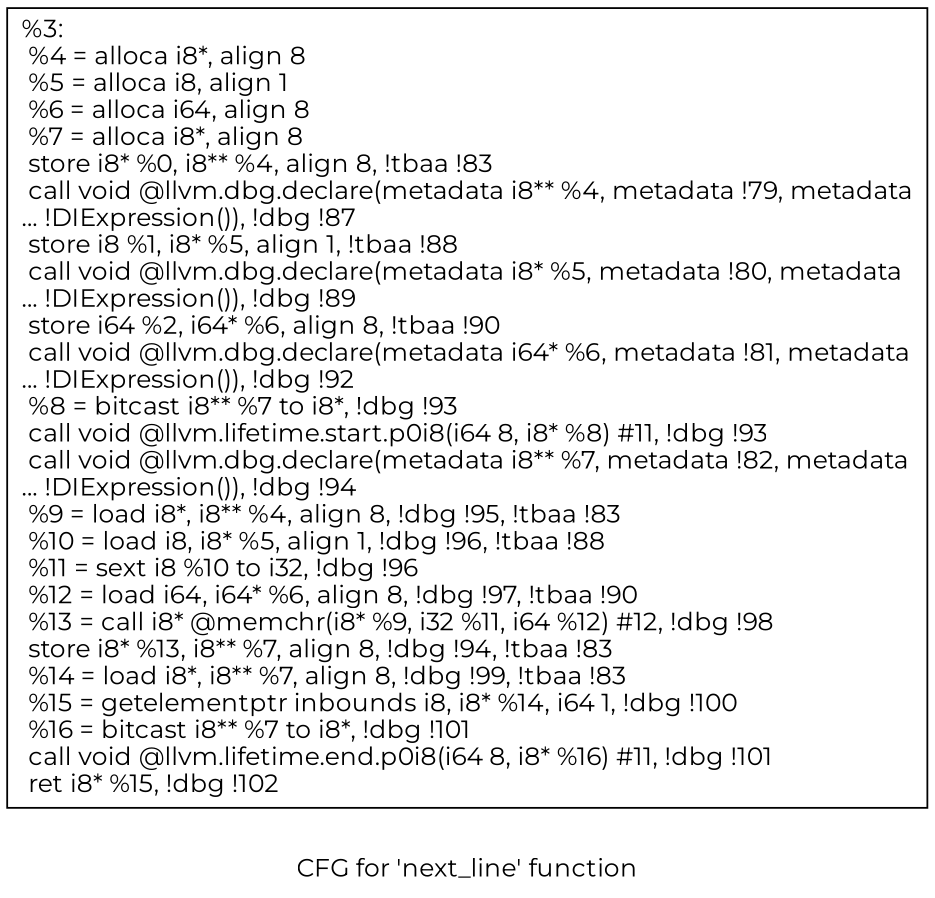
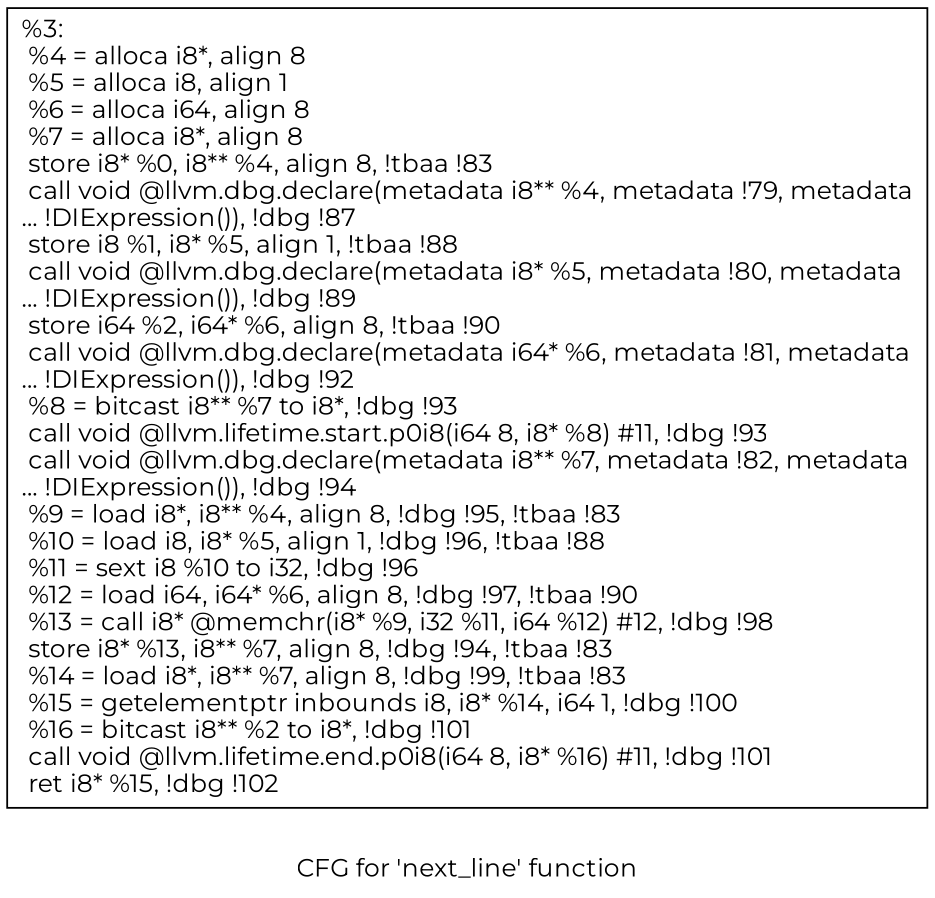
(246, 731) -> (247, 731)
